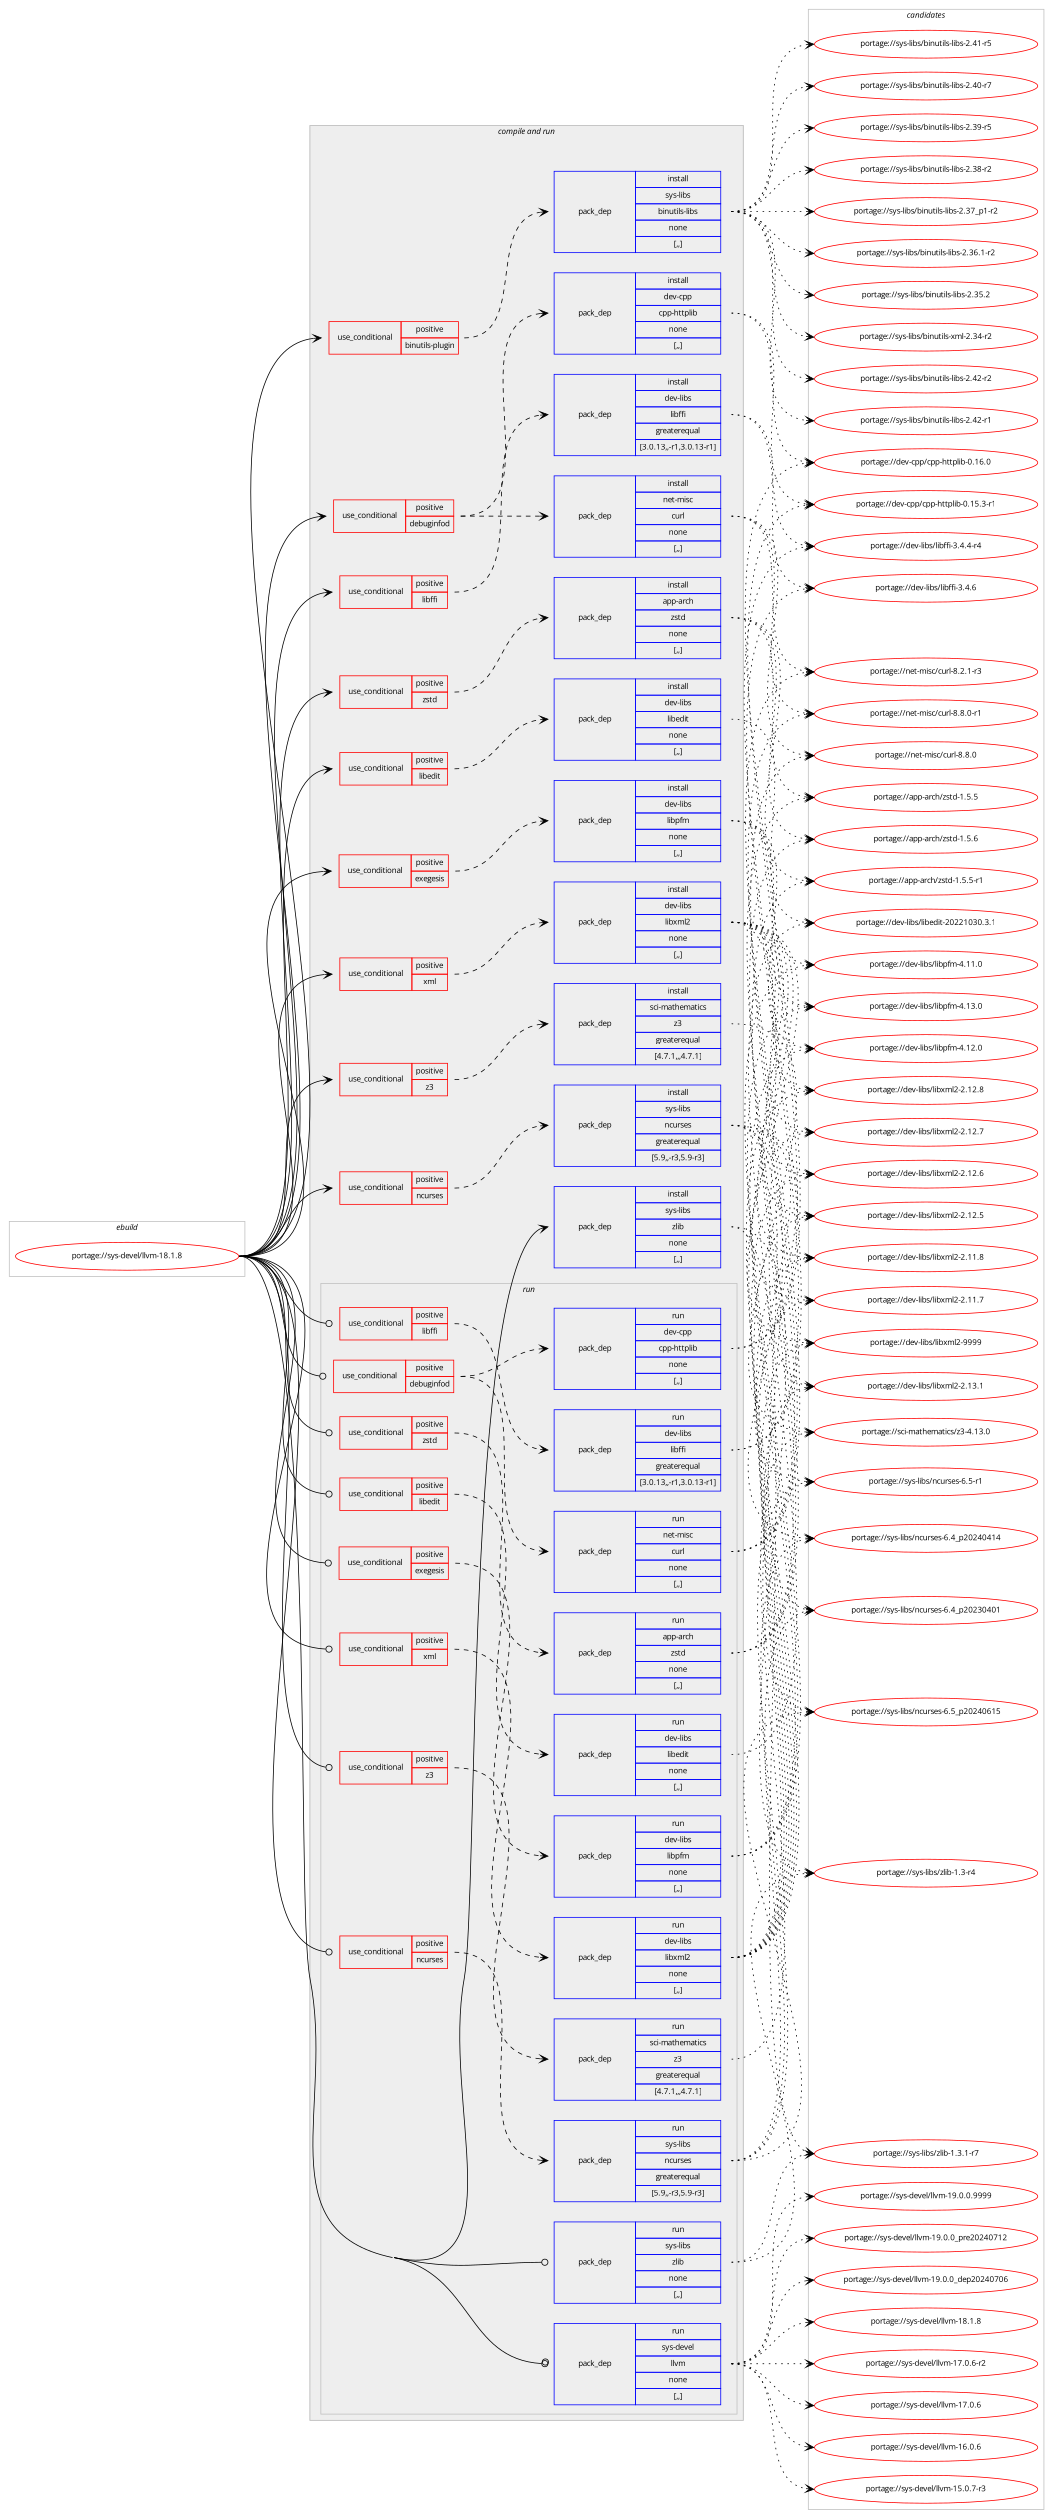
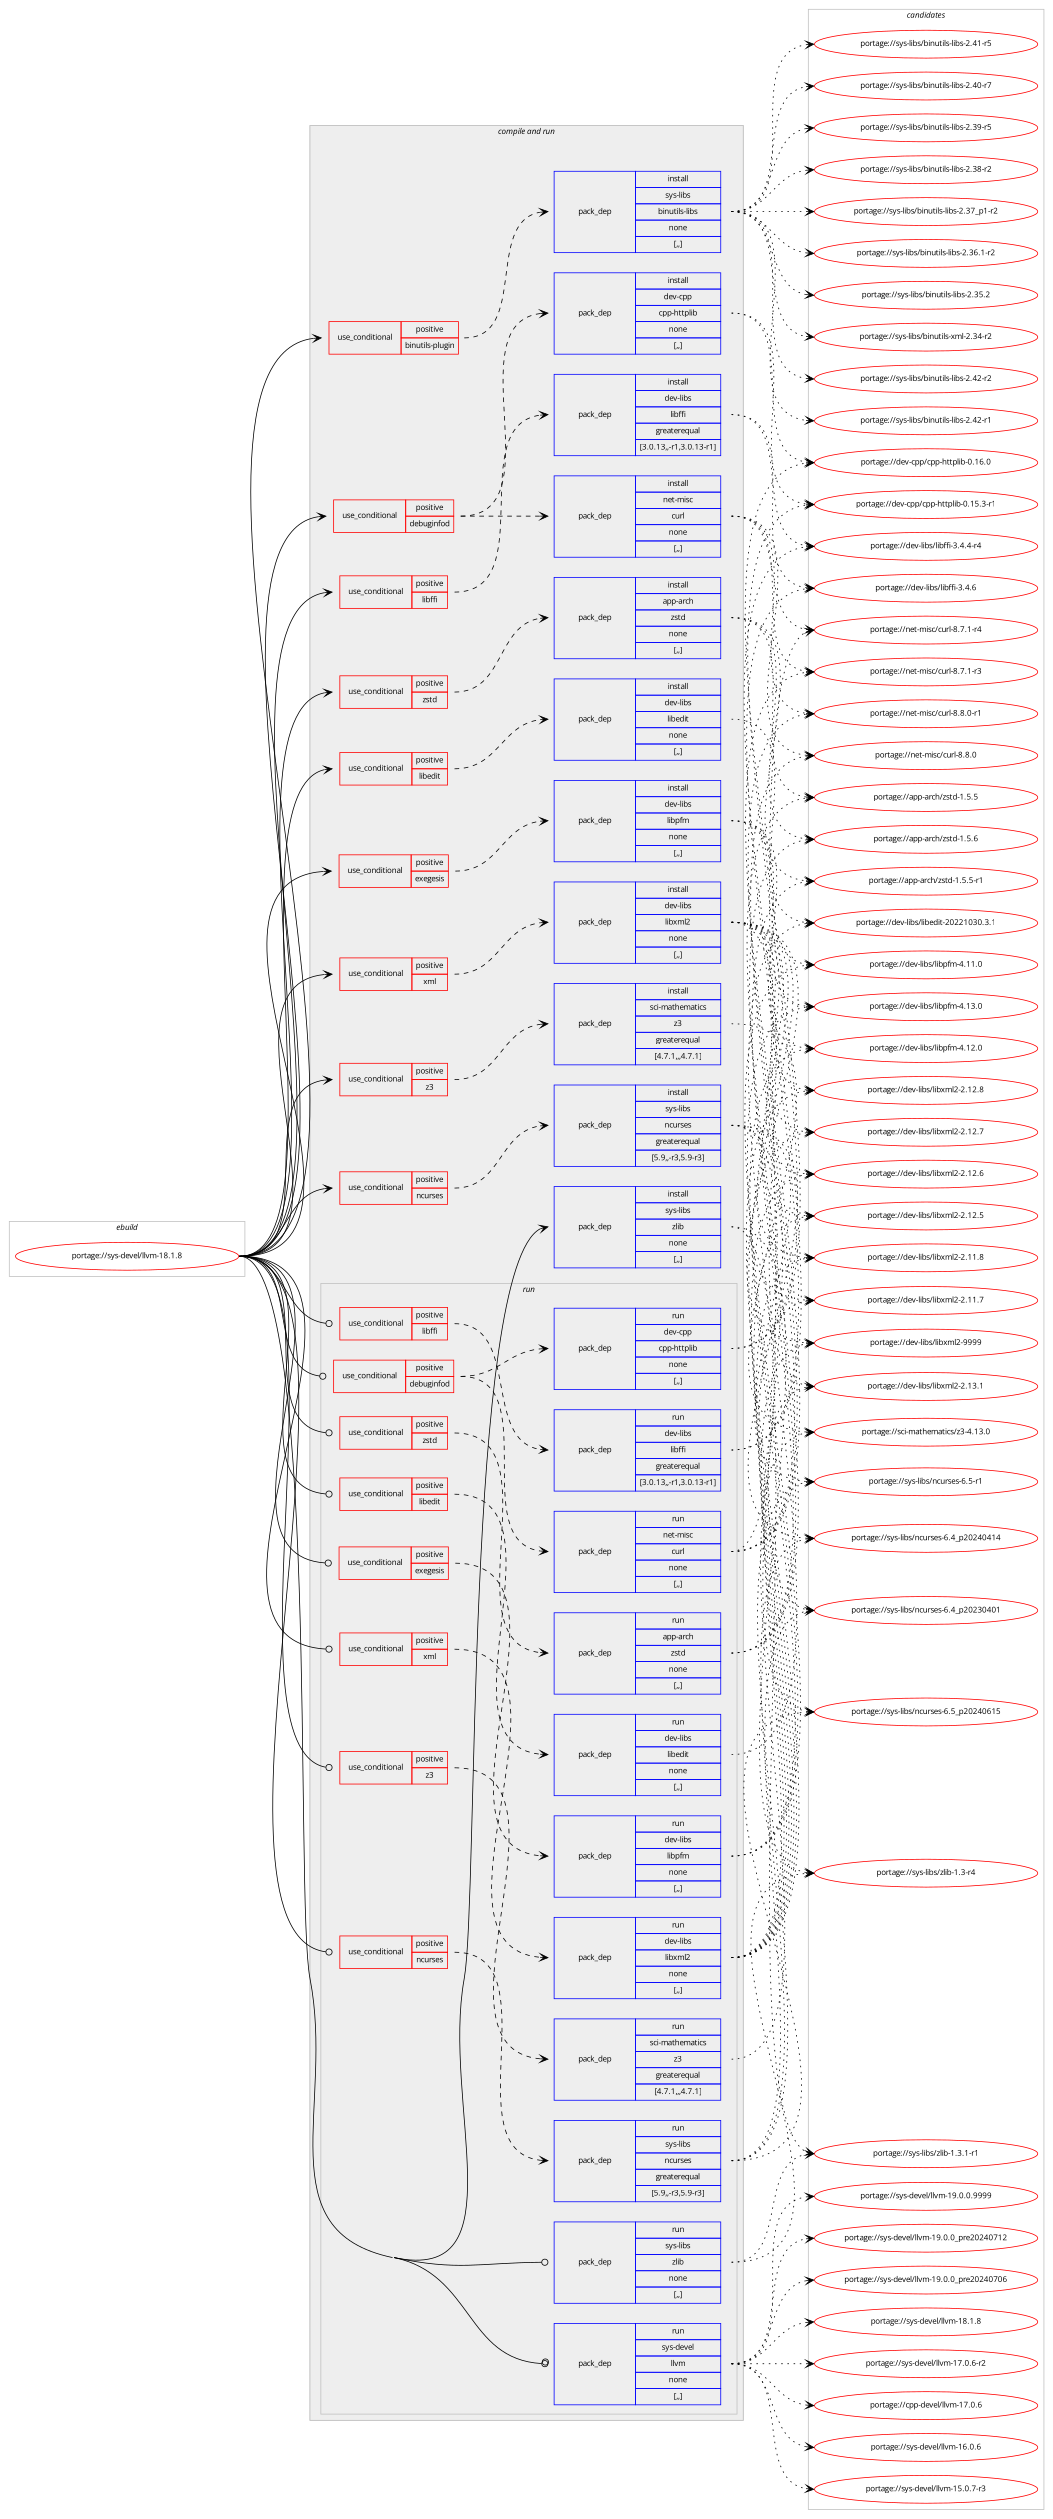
none -> (926, 630)
(926, 672) -> (926, 672)
(926, 2154) -> (926, 2154)
(926, 2280) -> (926, 2280)
(926, 2406) -> (926, 2406)
